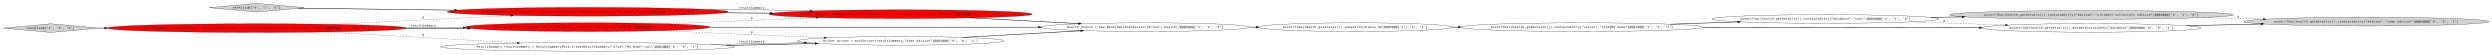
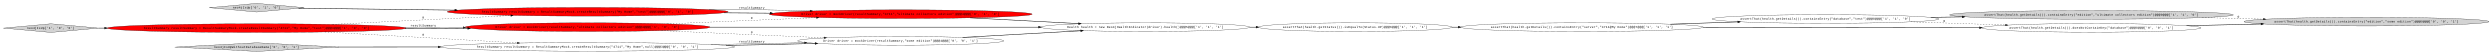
none -> (257, 47)
